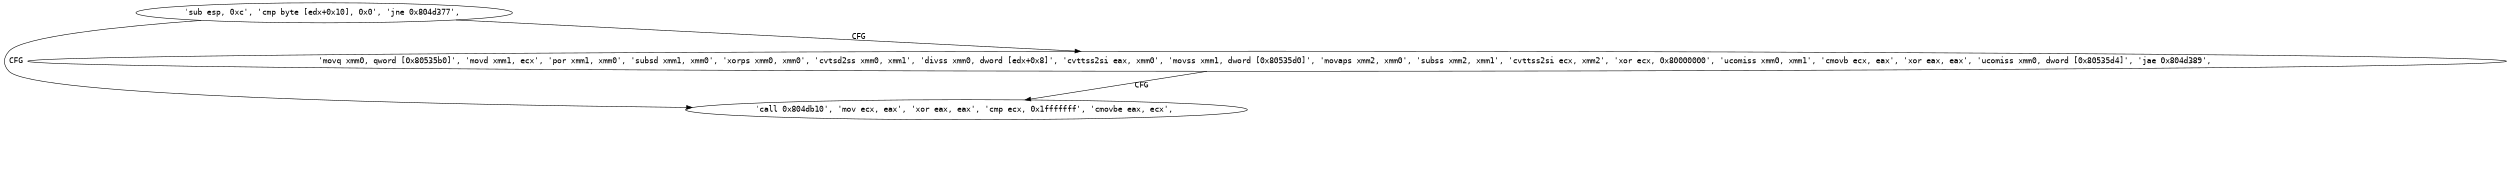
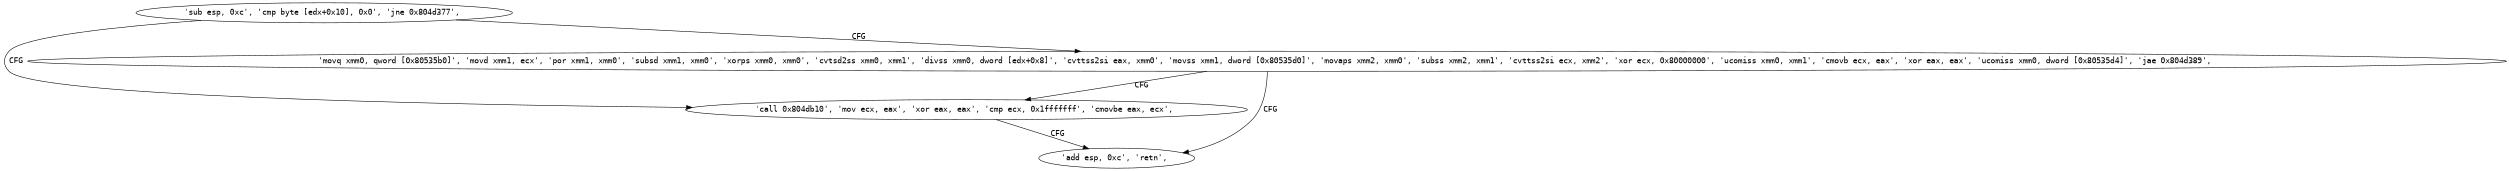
none -> (1117, 158)
